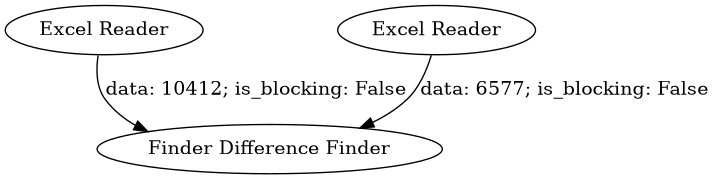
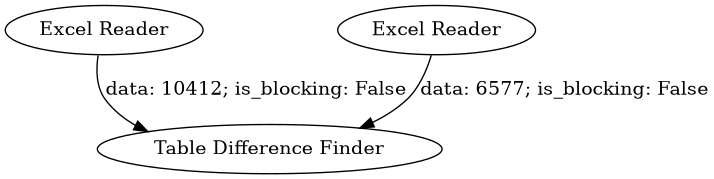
(270, 149) -> (270, 149)
